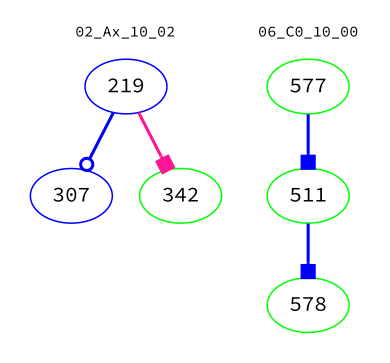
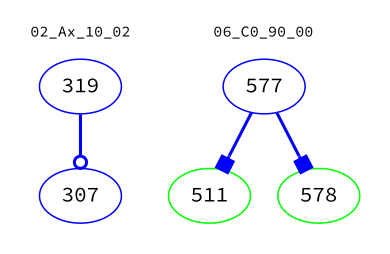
(309, 33) -> (264, 33)
(126, 87) -> (80, 87)
(308, 87) -> (264, 87)
(181, 196) -> none
(308, 243) -> (288, 134)
